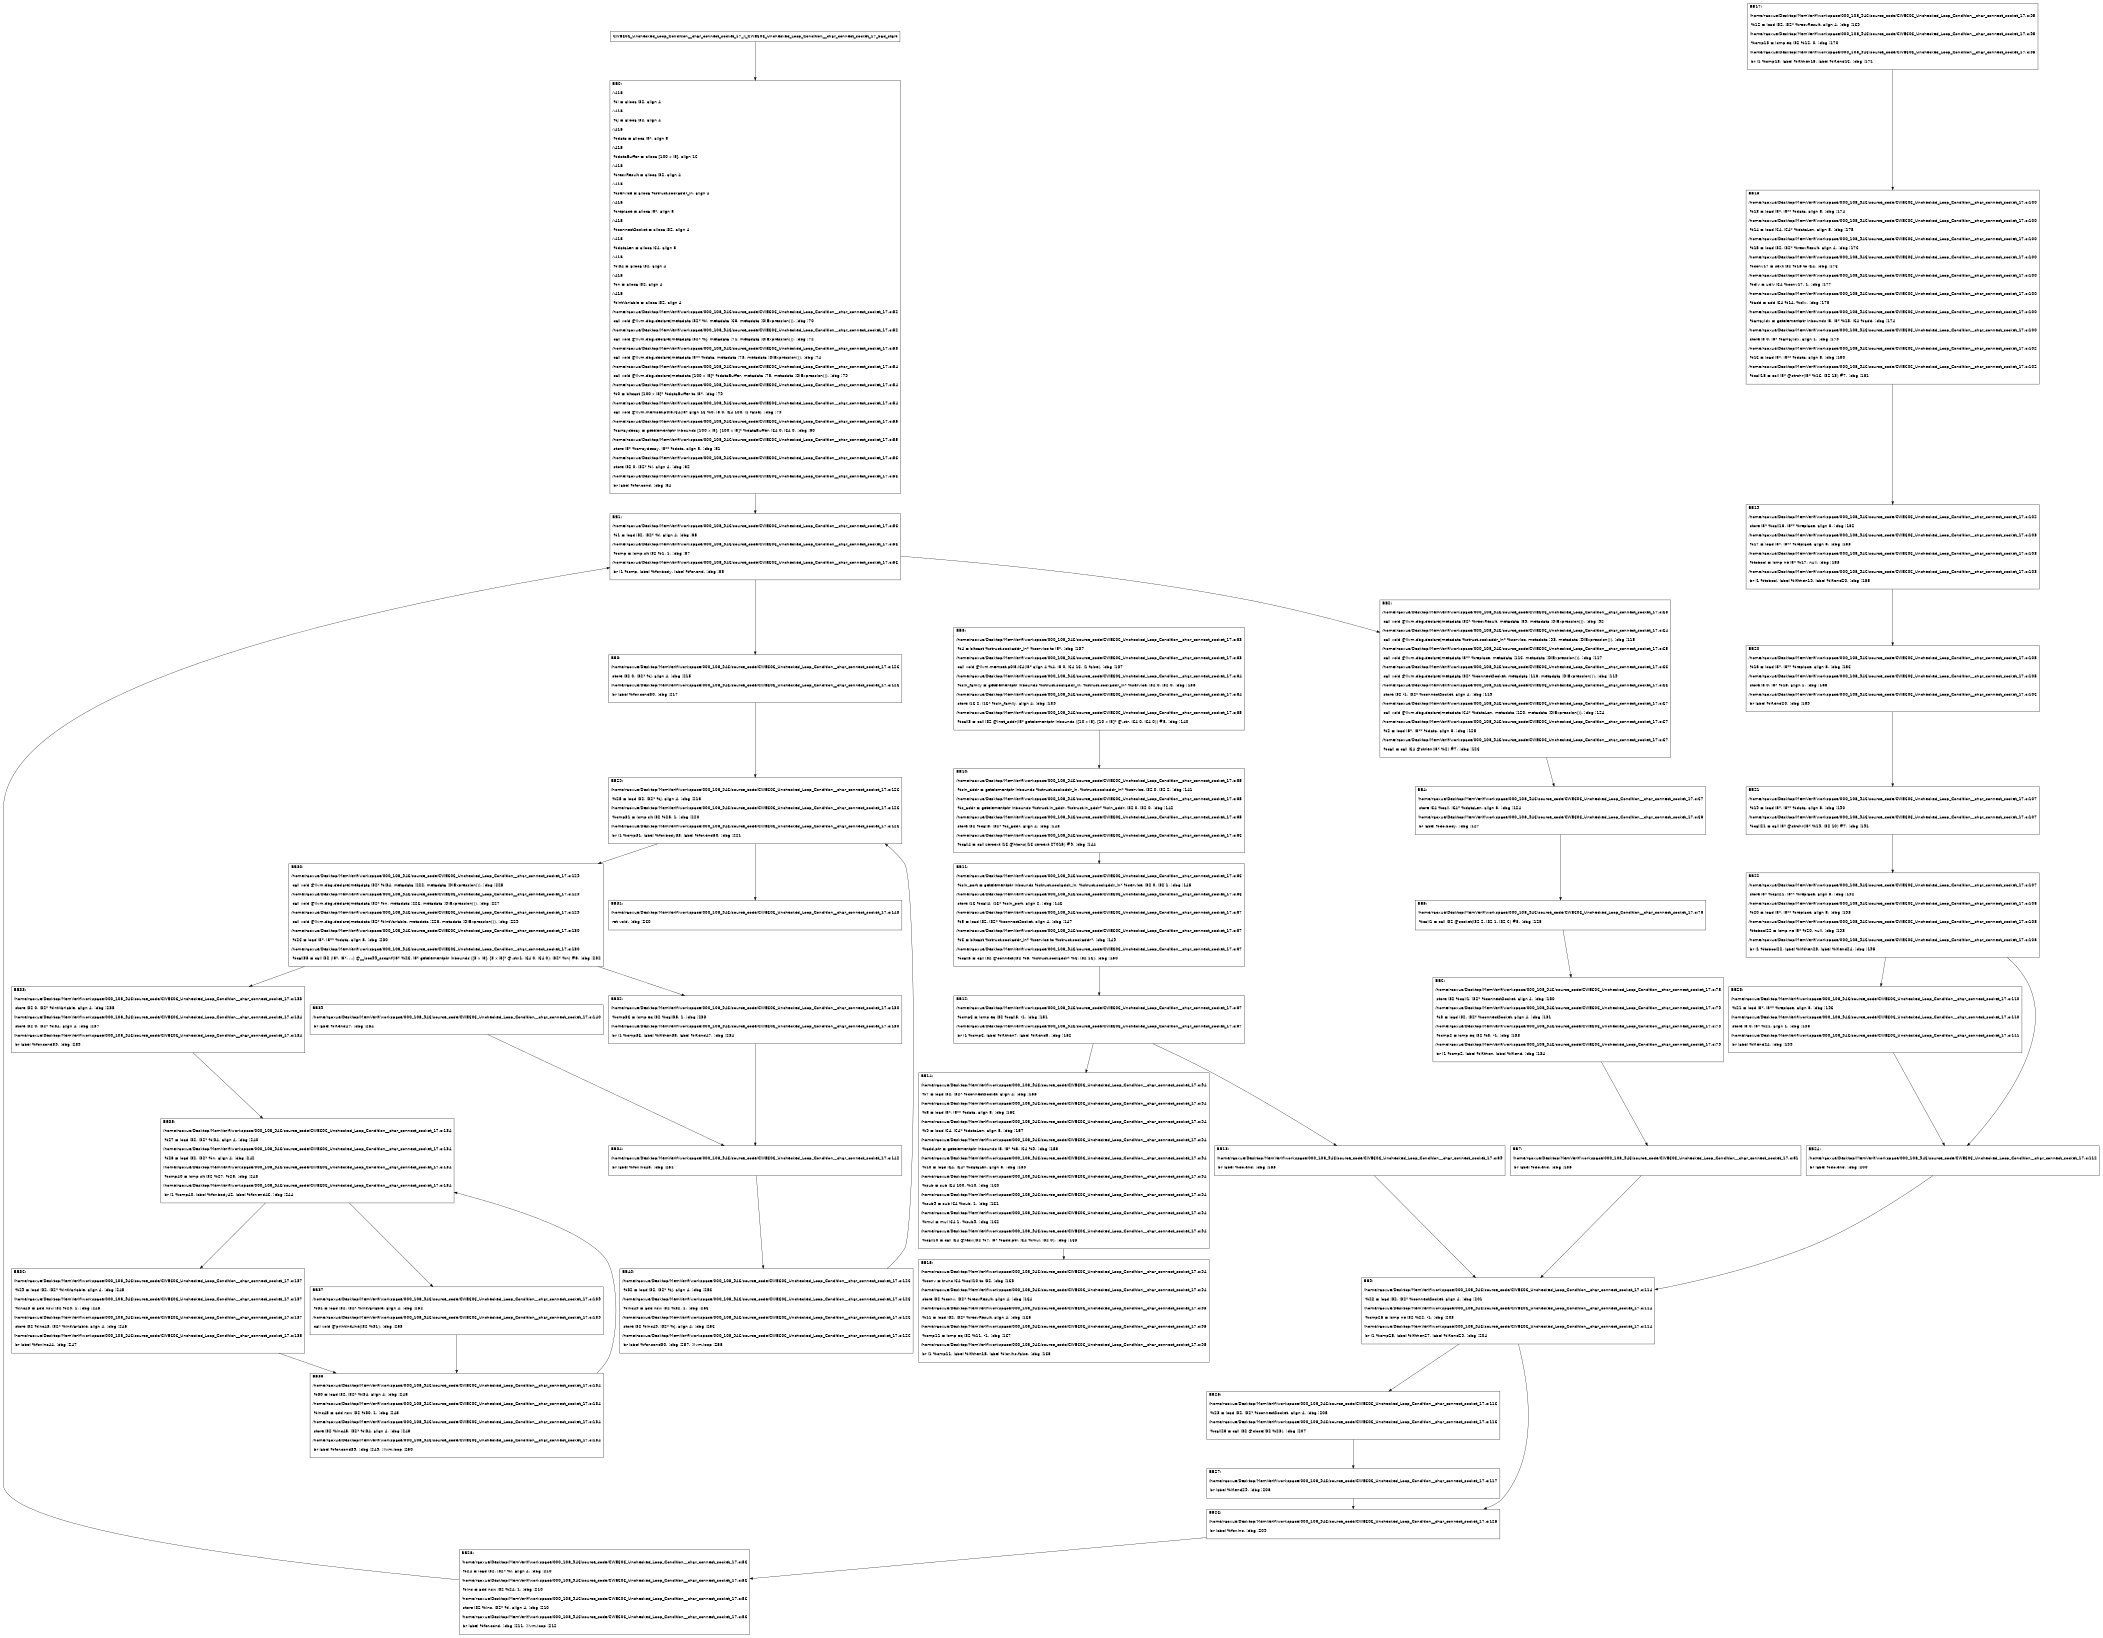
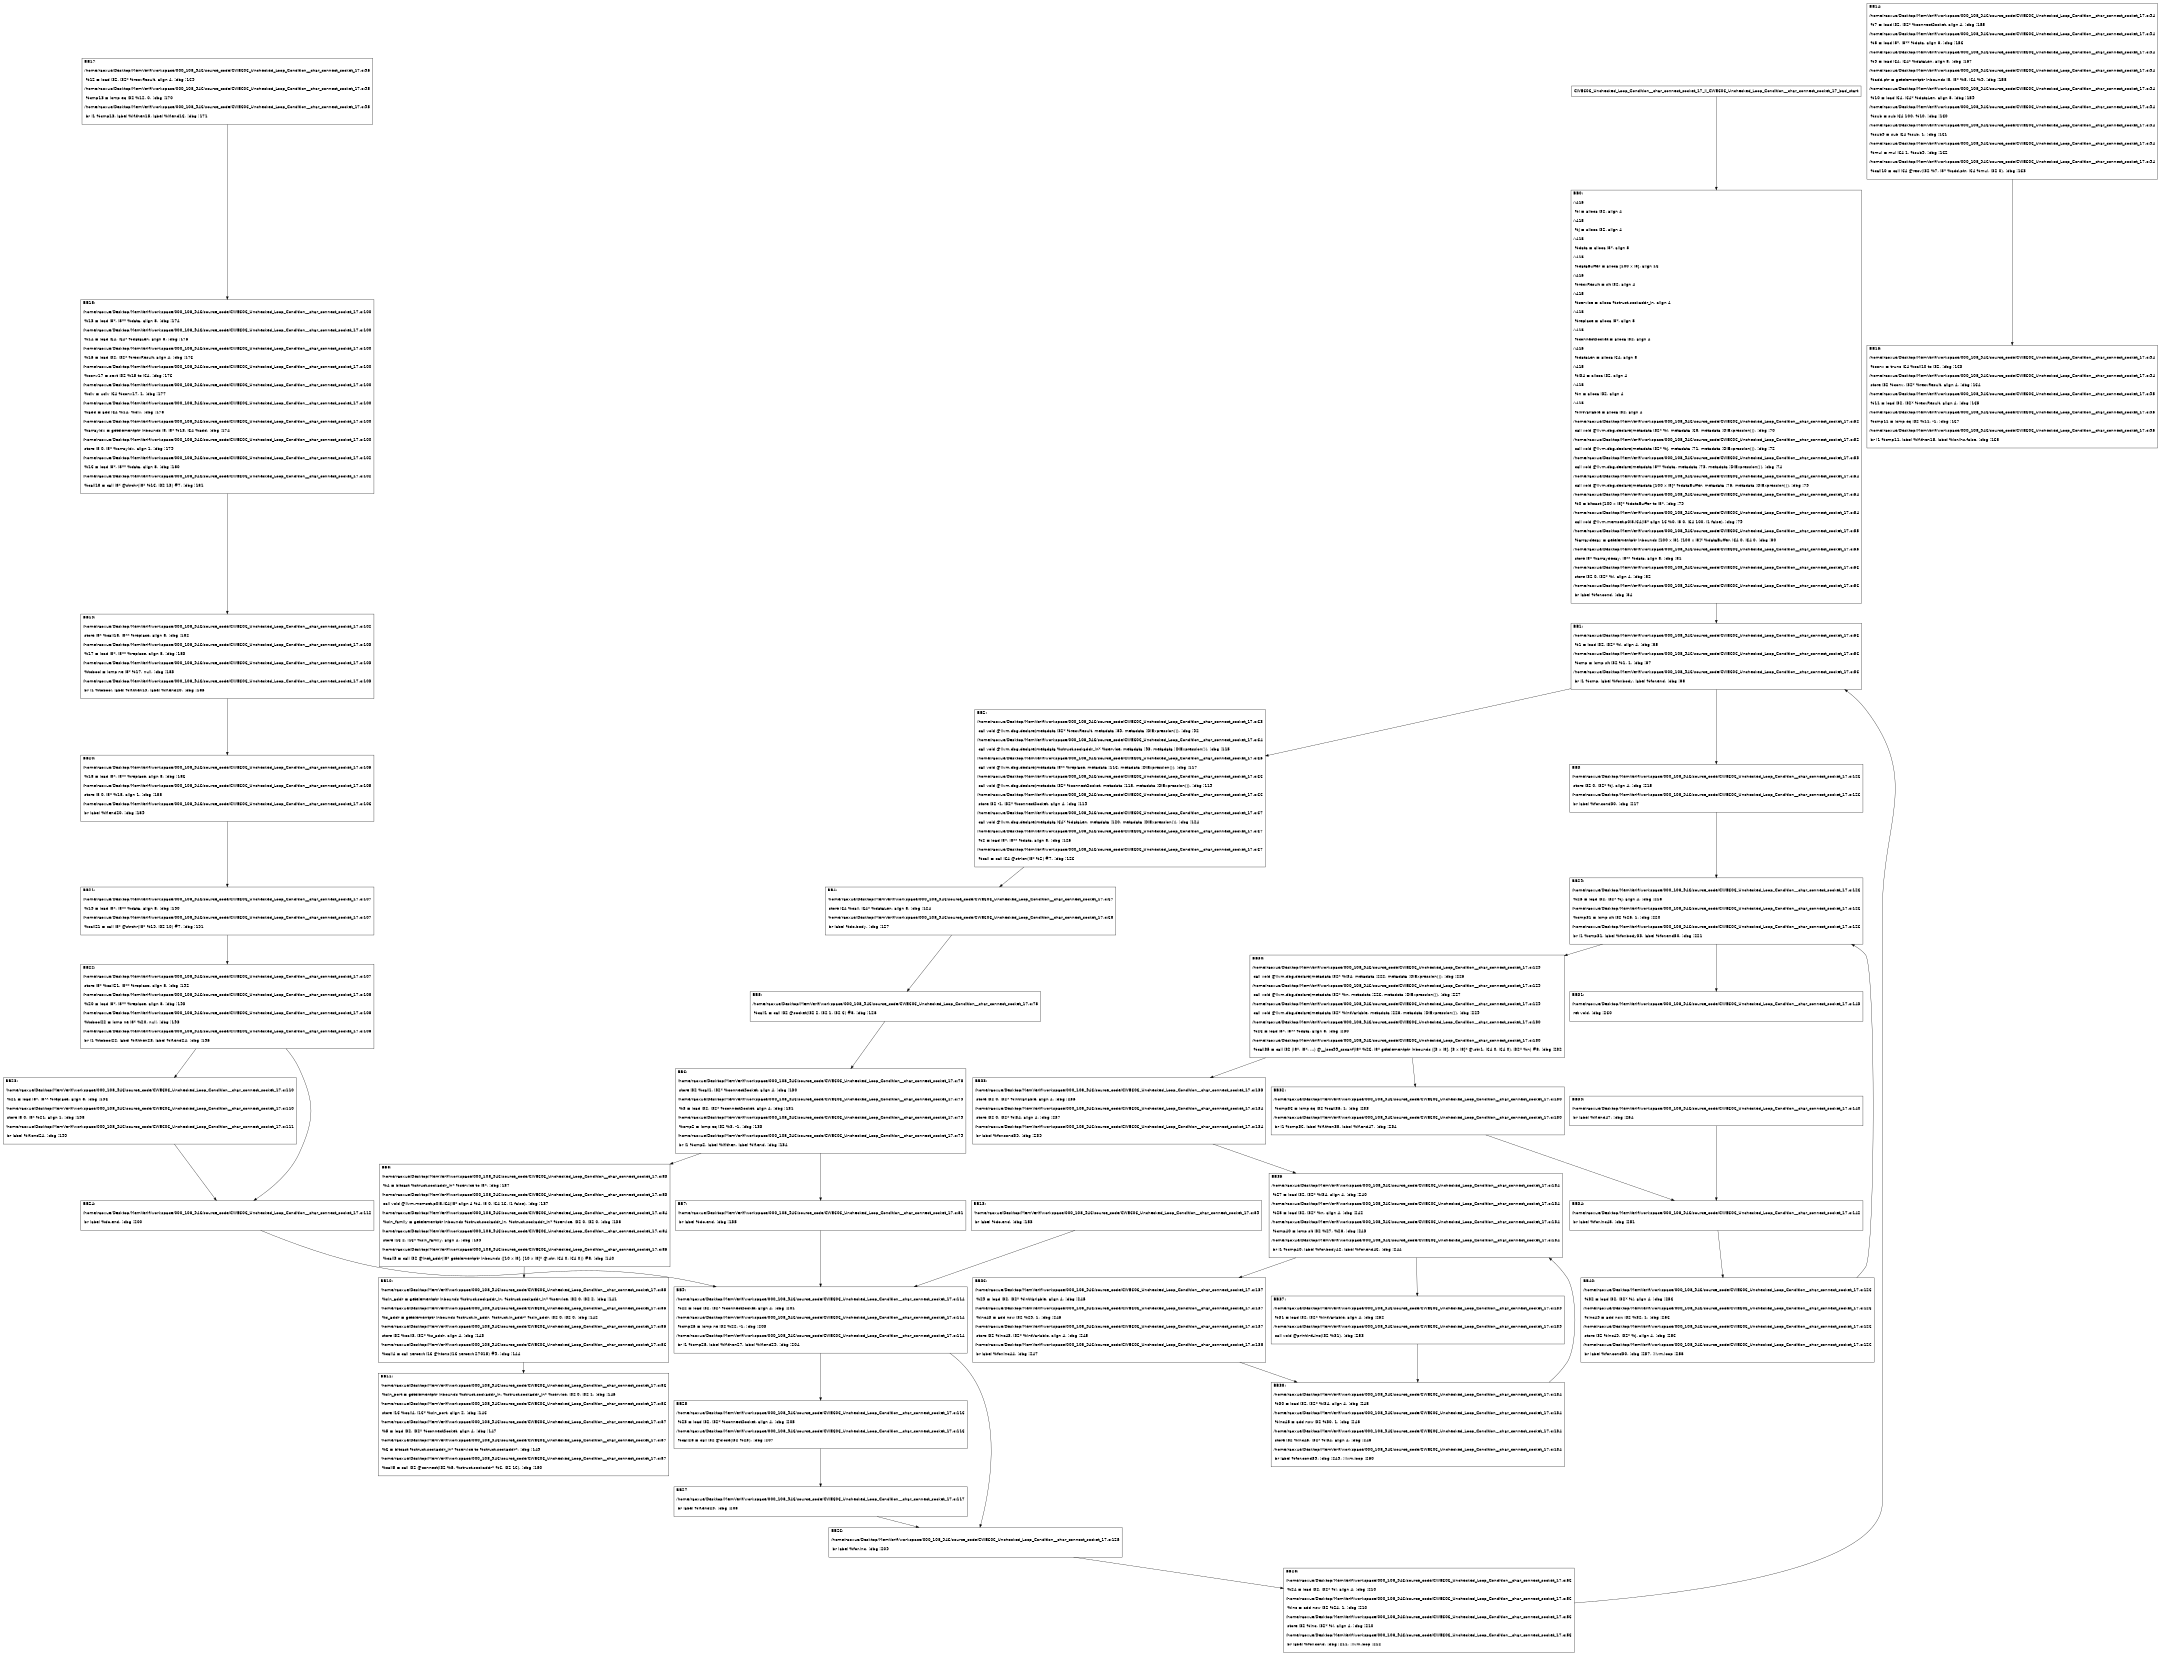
(647, 175) -> (1604, 285)
(1099, 1020) -> none
none -> (687, 1158)
